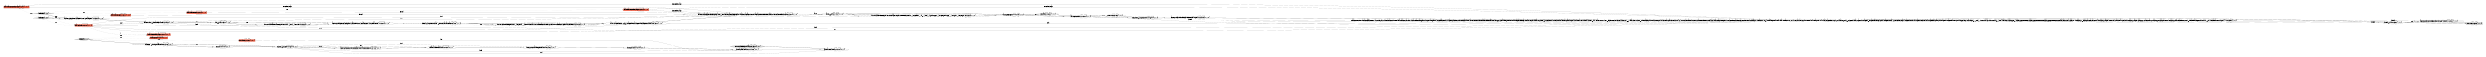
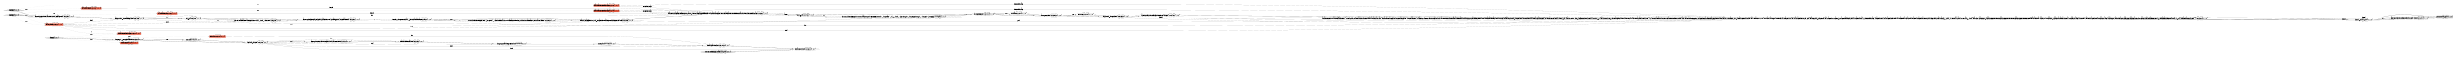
(29, 13) -> (305, 6)
